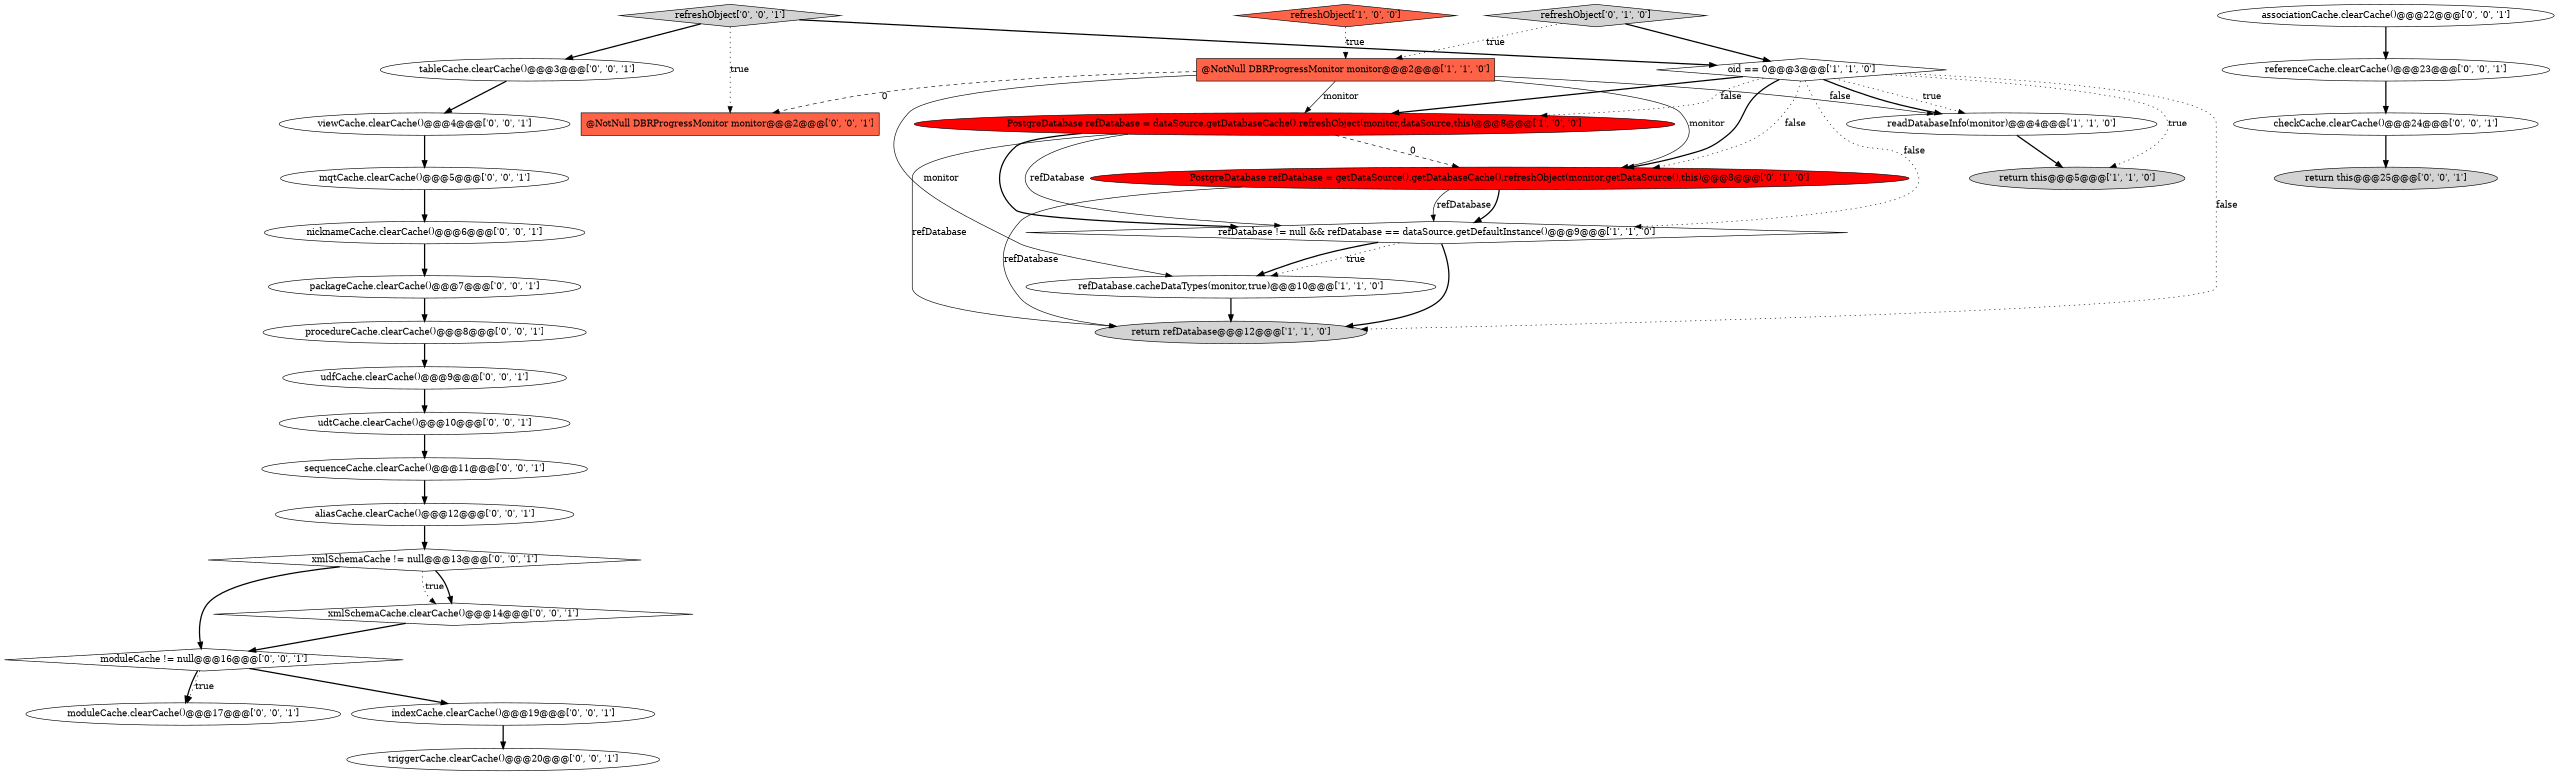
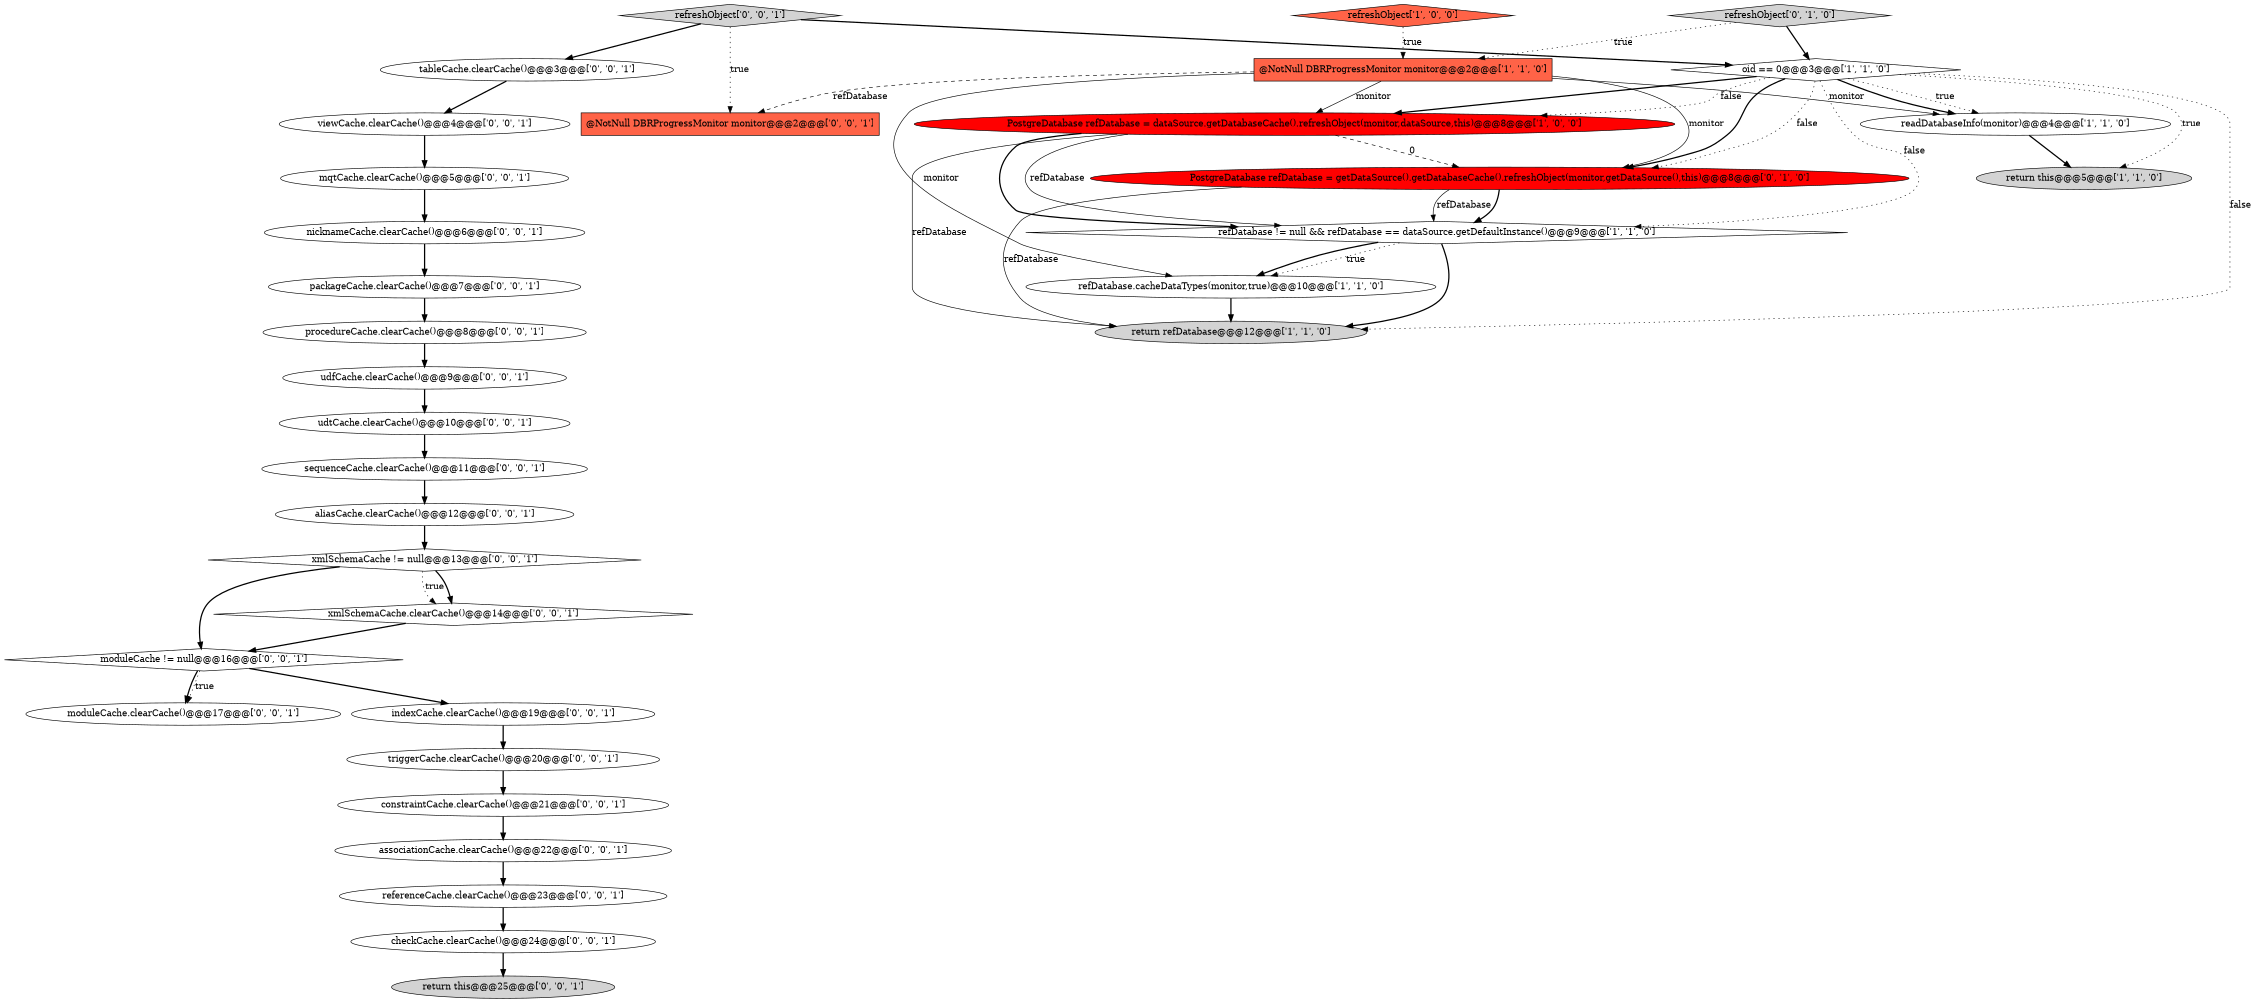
(885, 97) -> (861, 97)
(1840, 97) -> (1847, 97)
none -> (503, 805)
